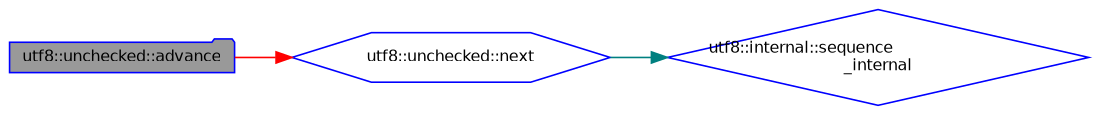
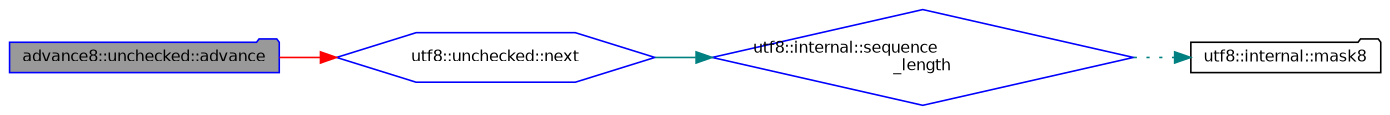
(122, 57) -> (144, 57)
(878, 57) -> (923, 57)
none -> (1286, 57)
